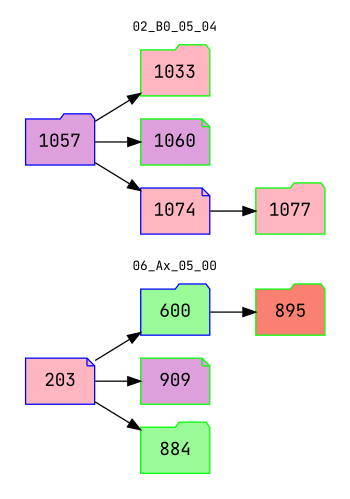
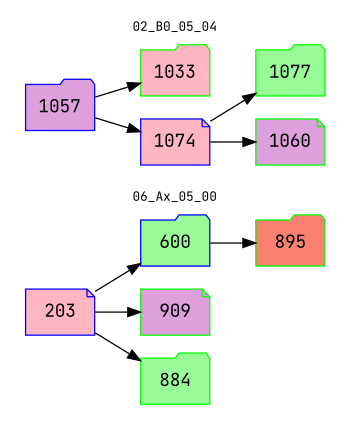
(111, 142) -> (227, 142)
(290, 211) -> (290, 73)
